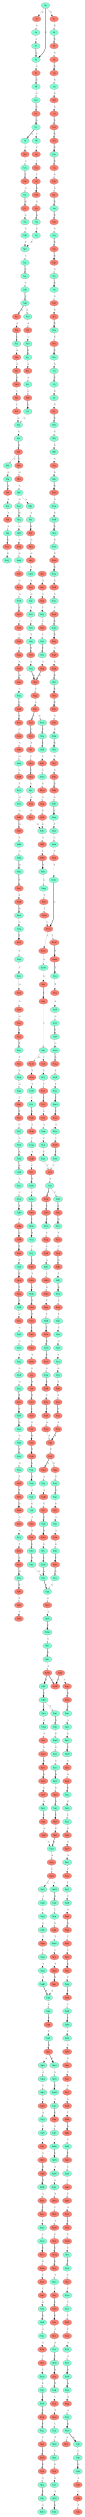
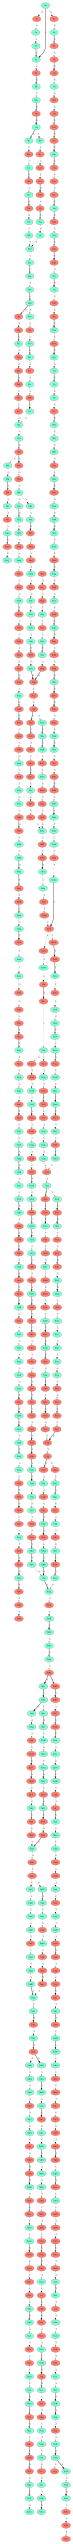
(58, 1679) -> (55, 1692)
